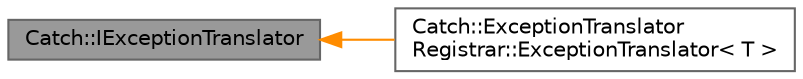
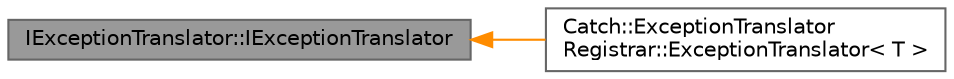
(164, 40) -> (239, 40)
